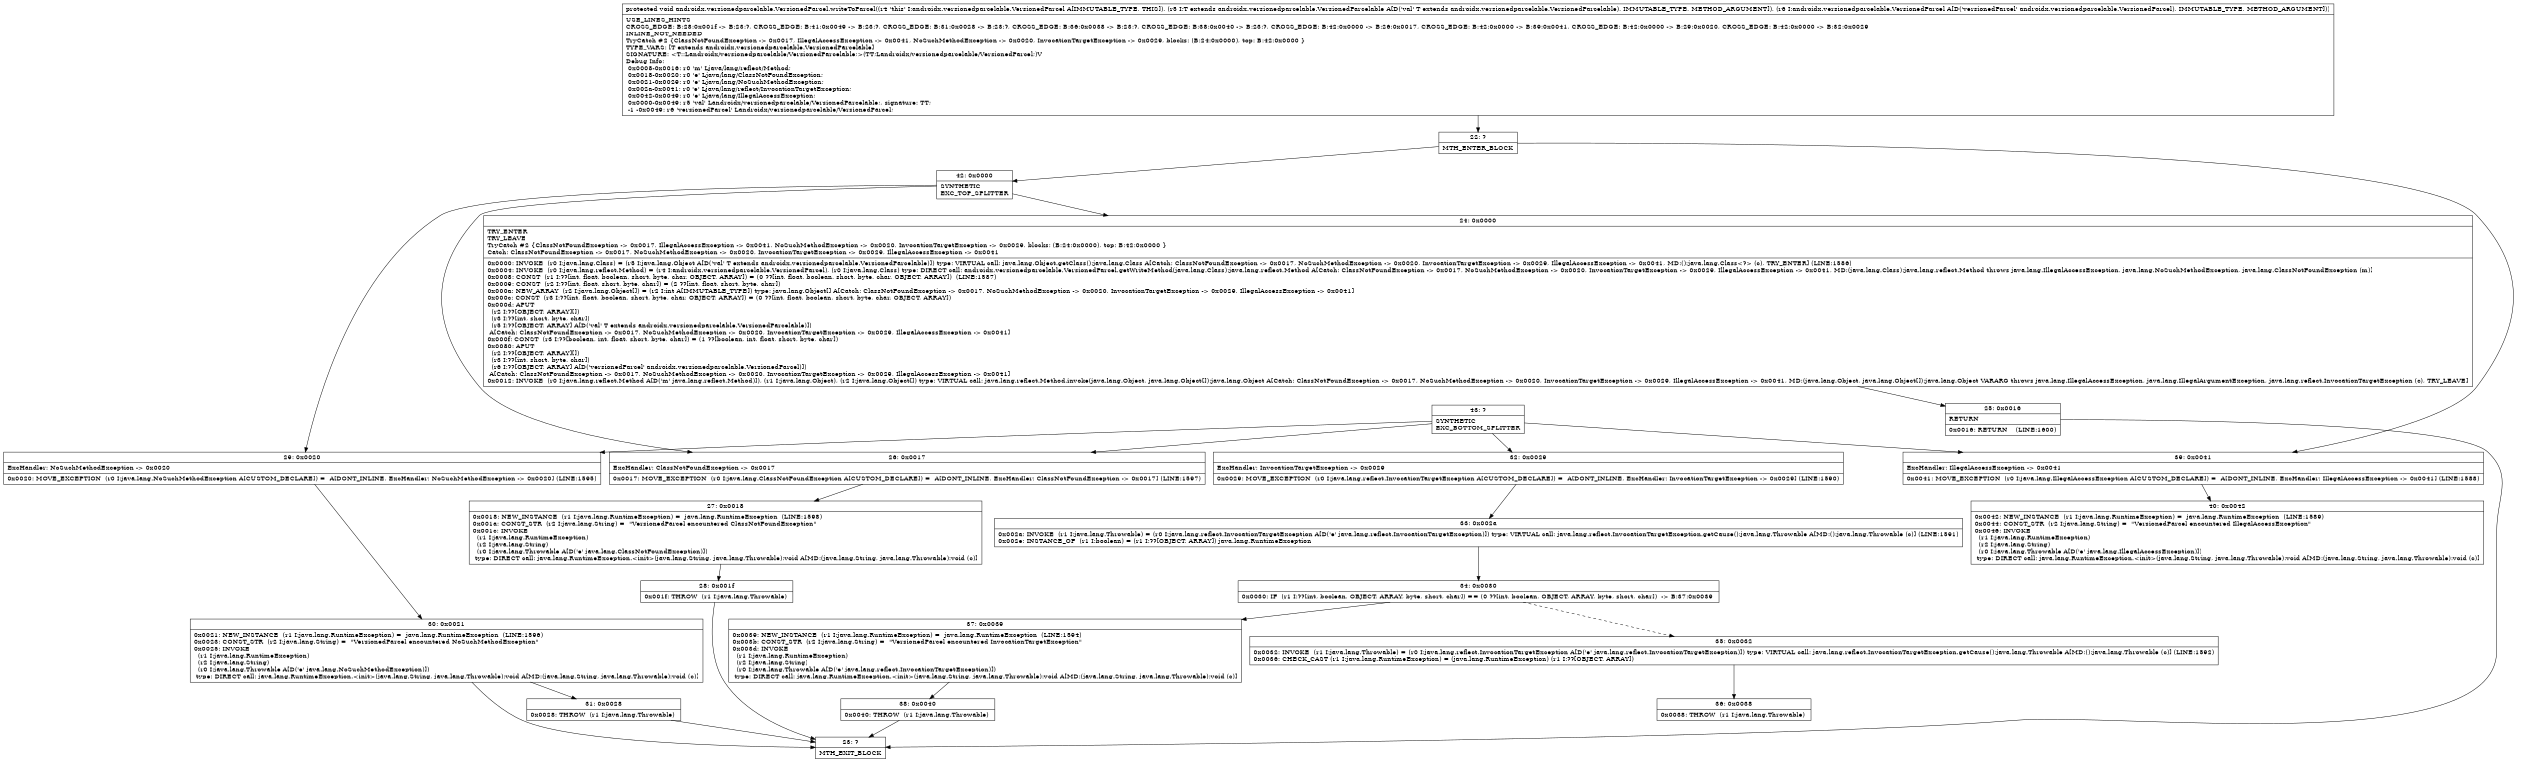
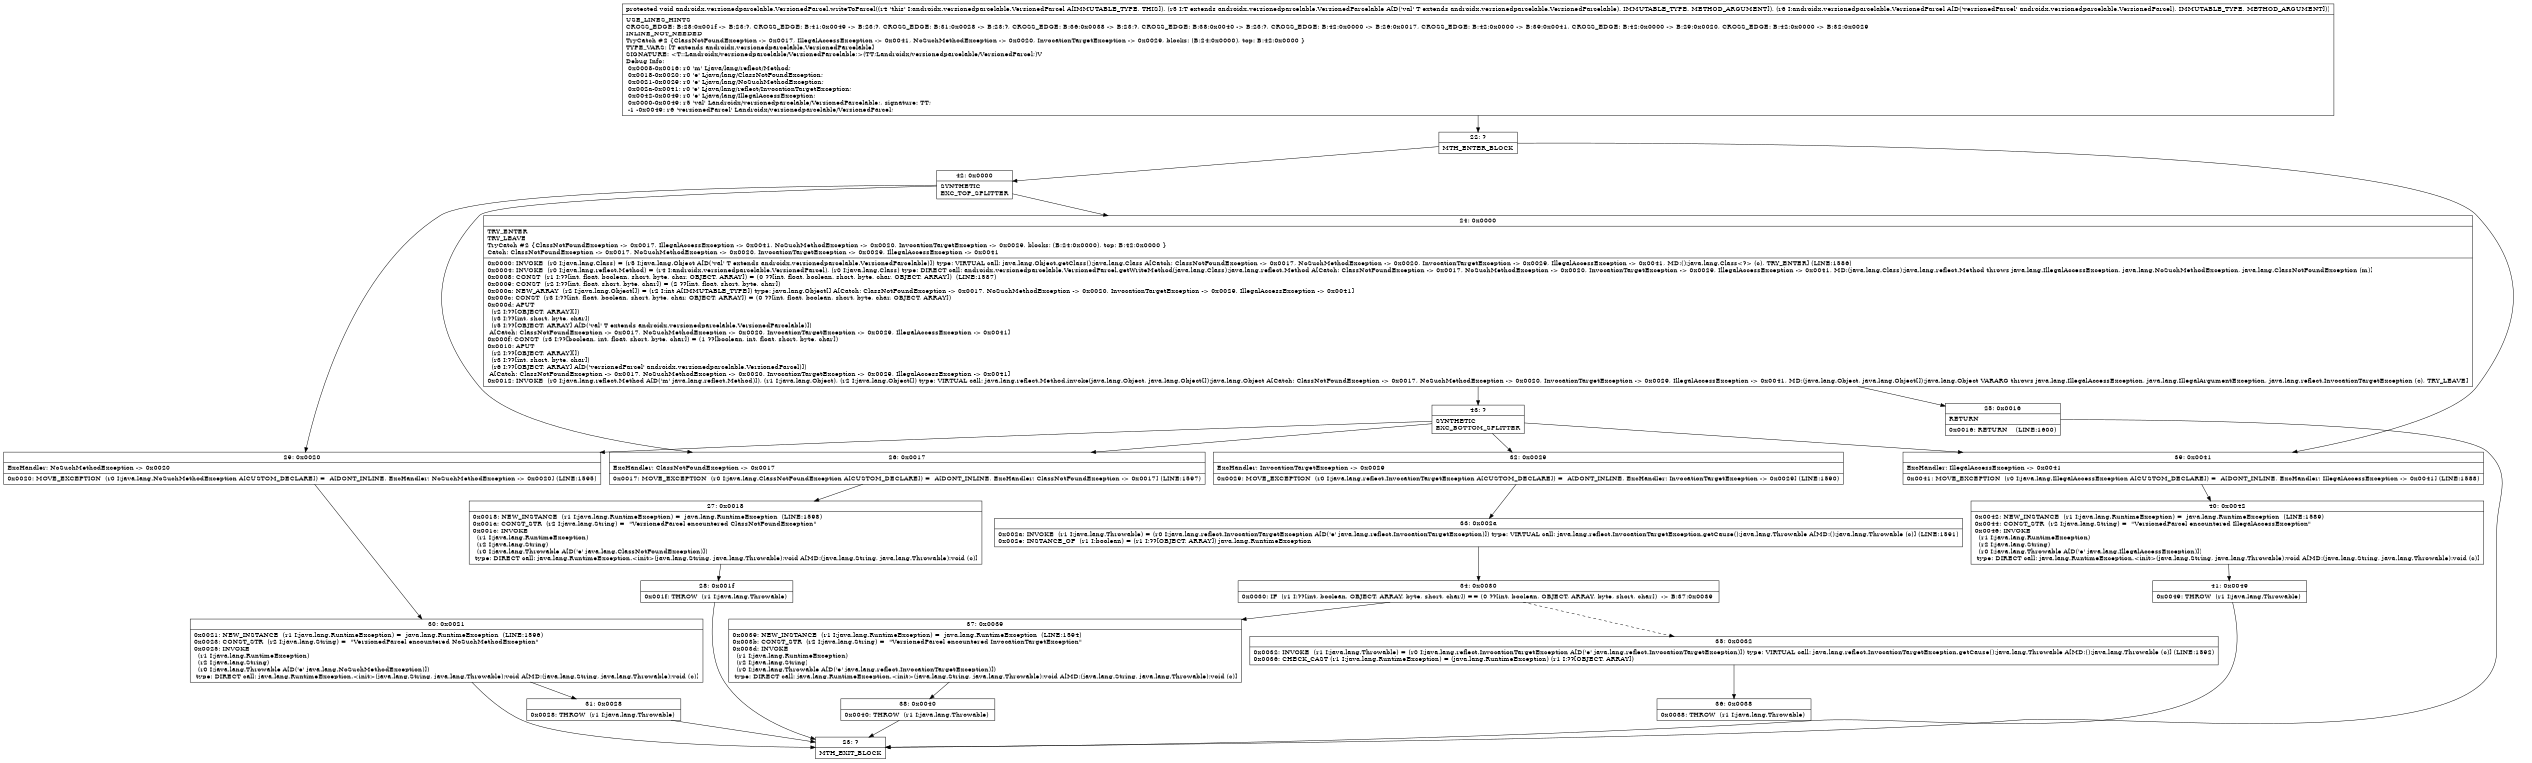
(513, 346) -> (513, 346)
none -> (1478, 394)
none -> (2230, 592)
